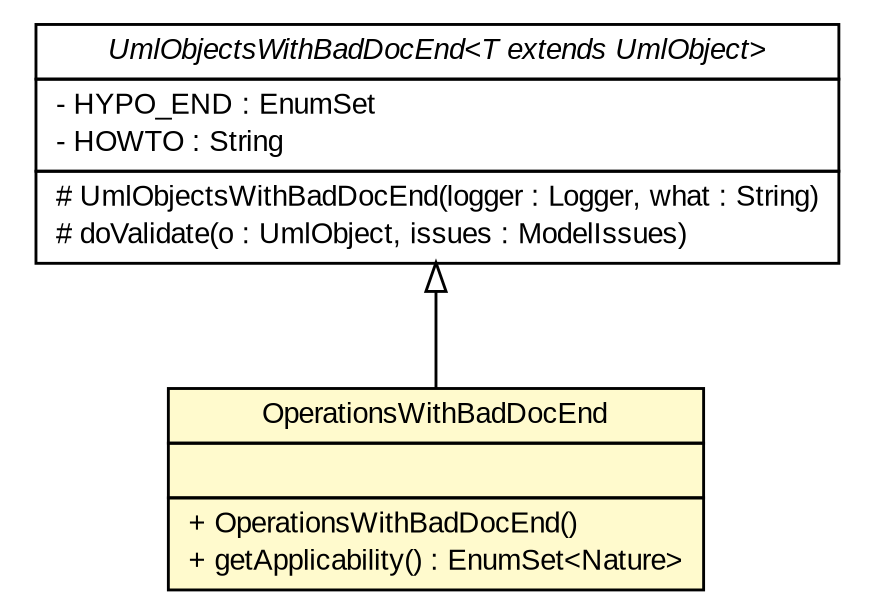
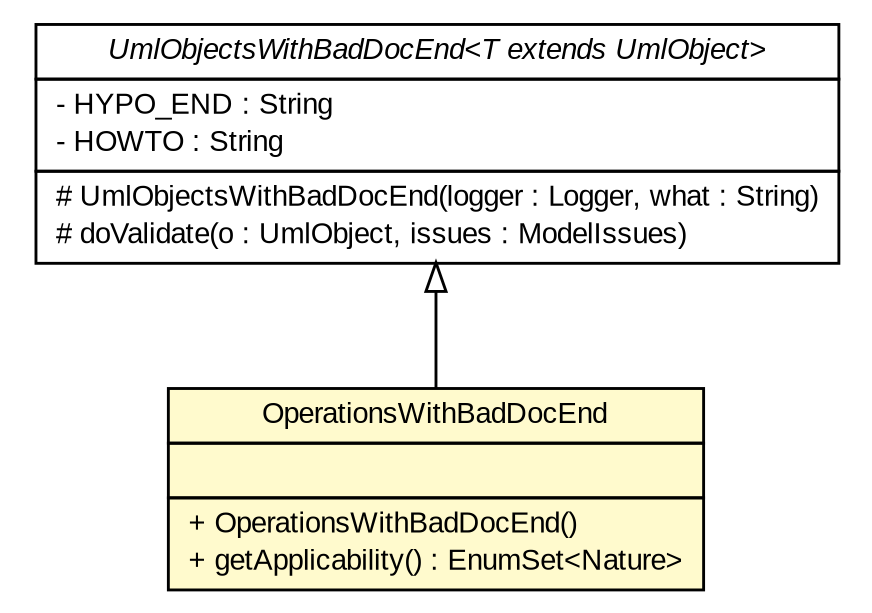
(217, 105) -> (196, 105)
